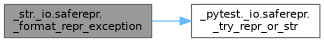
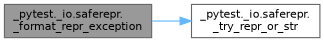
(78, 21) -> (78, 21)
